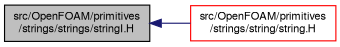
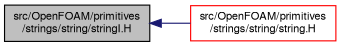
(77, 23) -> (77, 23)
